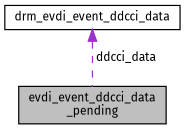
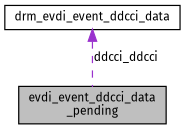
(124, 58) -> (124, 58)
